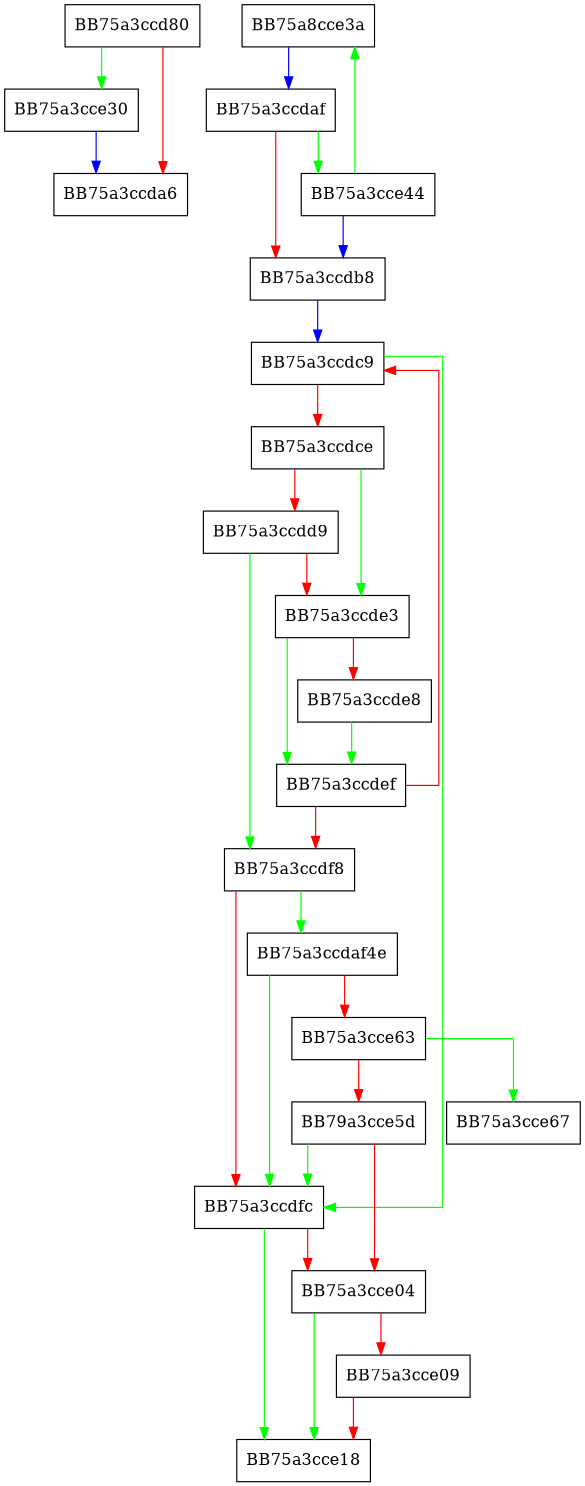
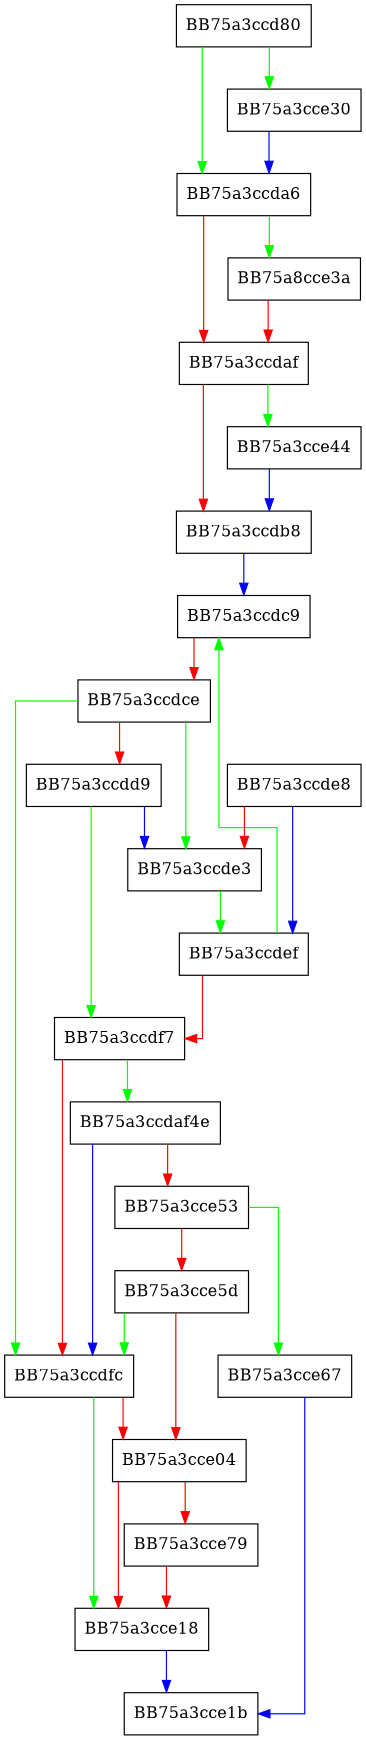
(289, 62) -> (268, 315)
(163, 104) -> (202, 104)
(355, 116) -> (269, 231)
none -> (204, 273)
(307, 568) -> (144, 822)
(439, 573) -> (219, 820)
(353, 653) -> (244, 820)
(352, 737) -> (293, 864)
(443, 806) -> (16, 991)
(290, 870) -> (120, 1039)
(359, 1039) -> (182, 1207)
(270, 1075) -> (93, 1244)
(359, 1123) -> (182, 1292)
(314, 1370) -> (118, 1539)
(403, 1376) -> (191, 1545)
none -> (191, 1714)
